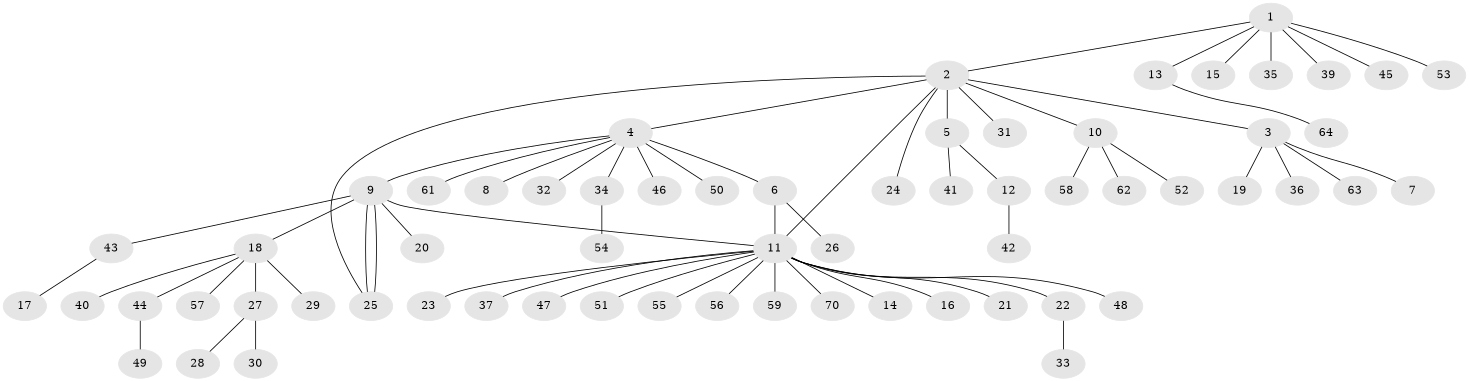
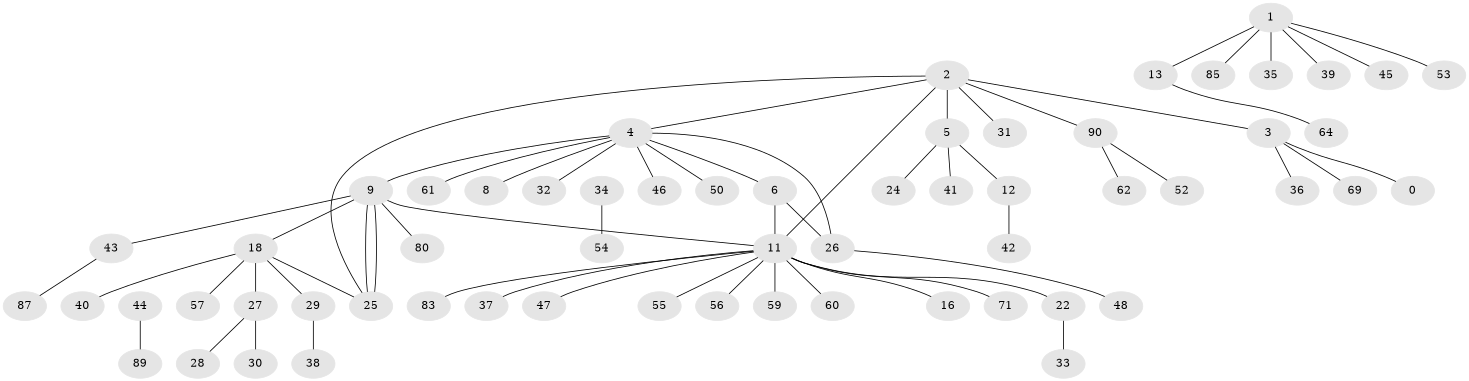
(1109, 46) -> none
(1213, 75) -> (1213, 75)
(913, 130) -> (920, 162)
(1095, 133) -> (1095, 133)
(616, 162) -> (763, 152)
(1067, 191) -> none
(1240, 191) -> none
(1355, 191) -> (1355, 191)
(1413, 191) -> (1413, 191)
(422, 248) -> (422, 248)
(198, 277) -> (313, 277)
(996, 277) -> (981, 266)
(25, 306) -> (25, 306)
(429, 306) -> (429, 306)
(602, 306) -> none
(833, 306) -> (833, 306)
(890, 306) -> none
(1006, 306) -> (1006, 306)
(140, 364) -> (140, 364)
none -> (313, 364)
